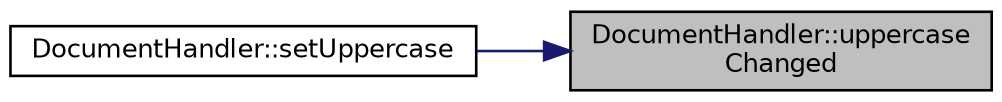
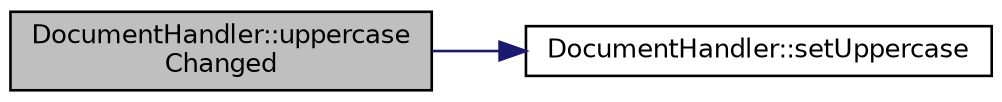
(510, 51) -> (466, 51)
